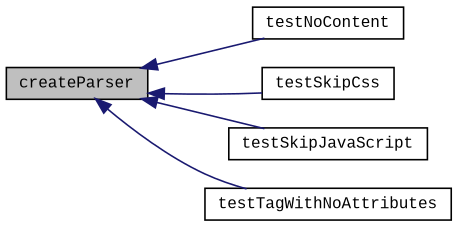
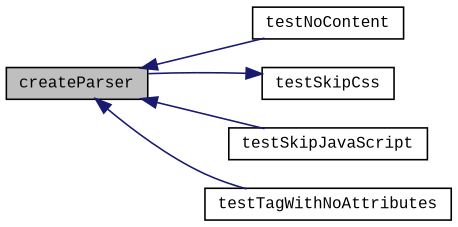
(213, 94) -> (197, 73)
